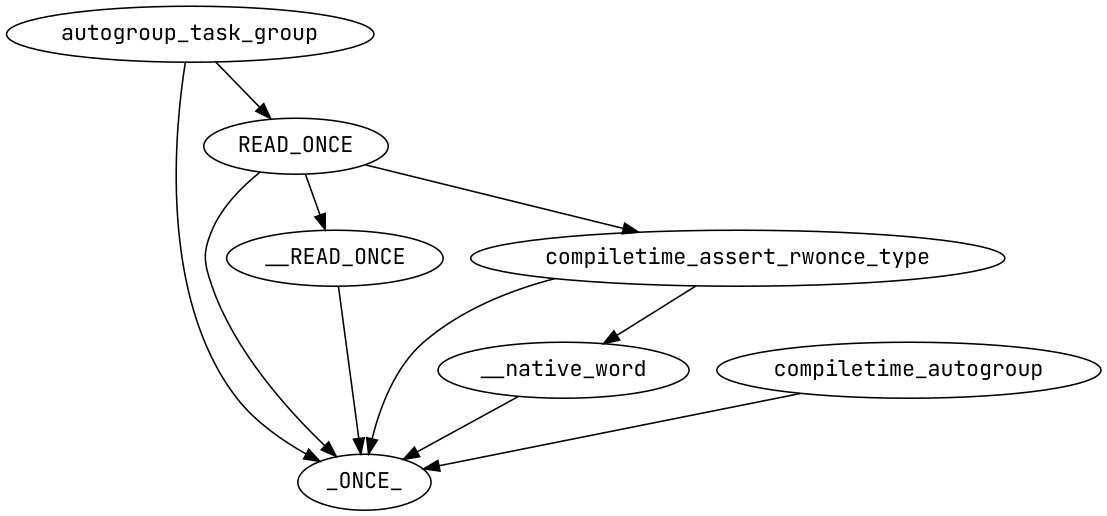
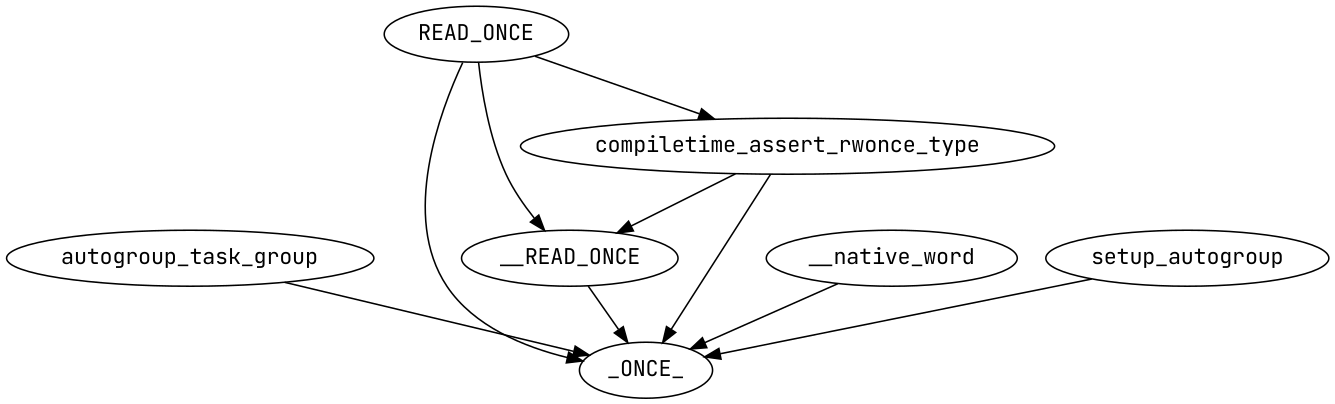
(238, 85) -> none
(656, 311) -> (683, 200)
(909, 370) -> (1187, 258)
